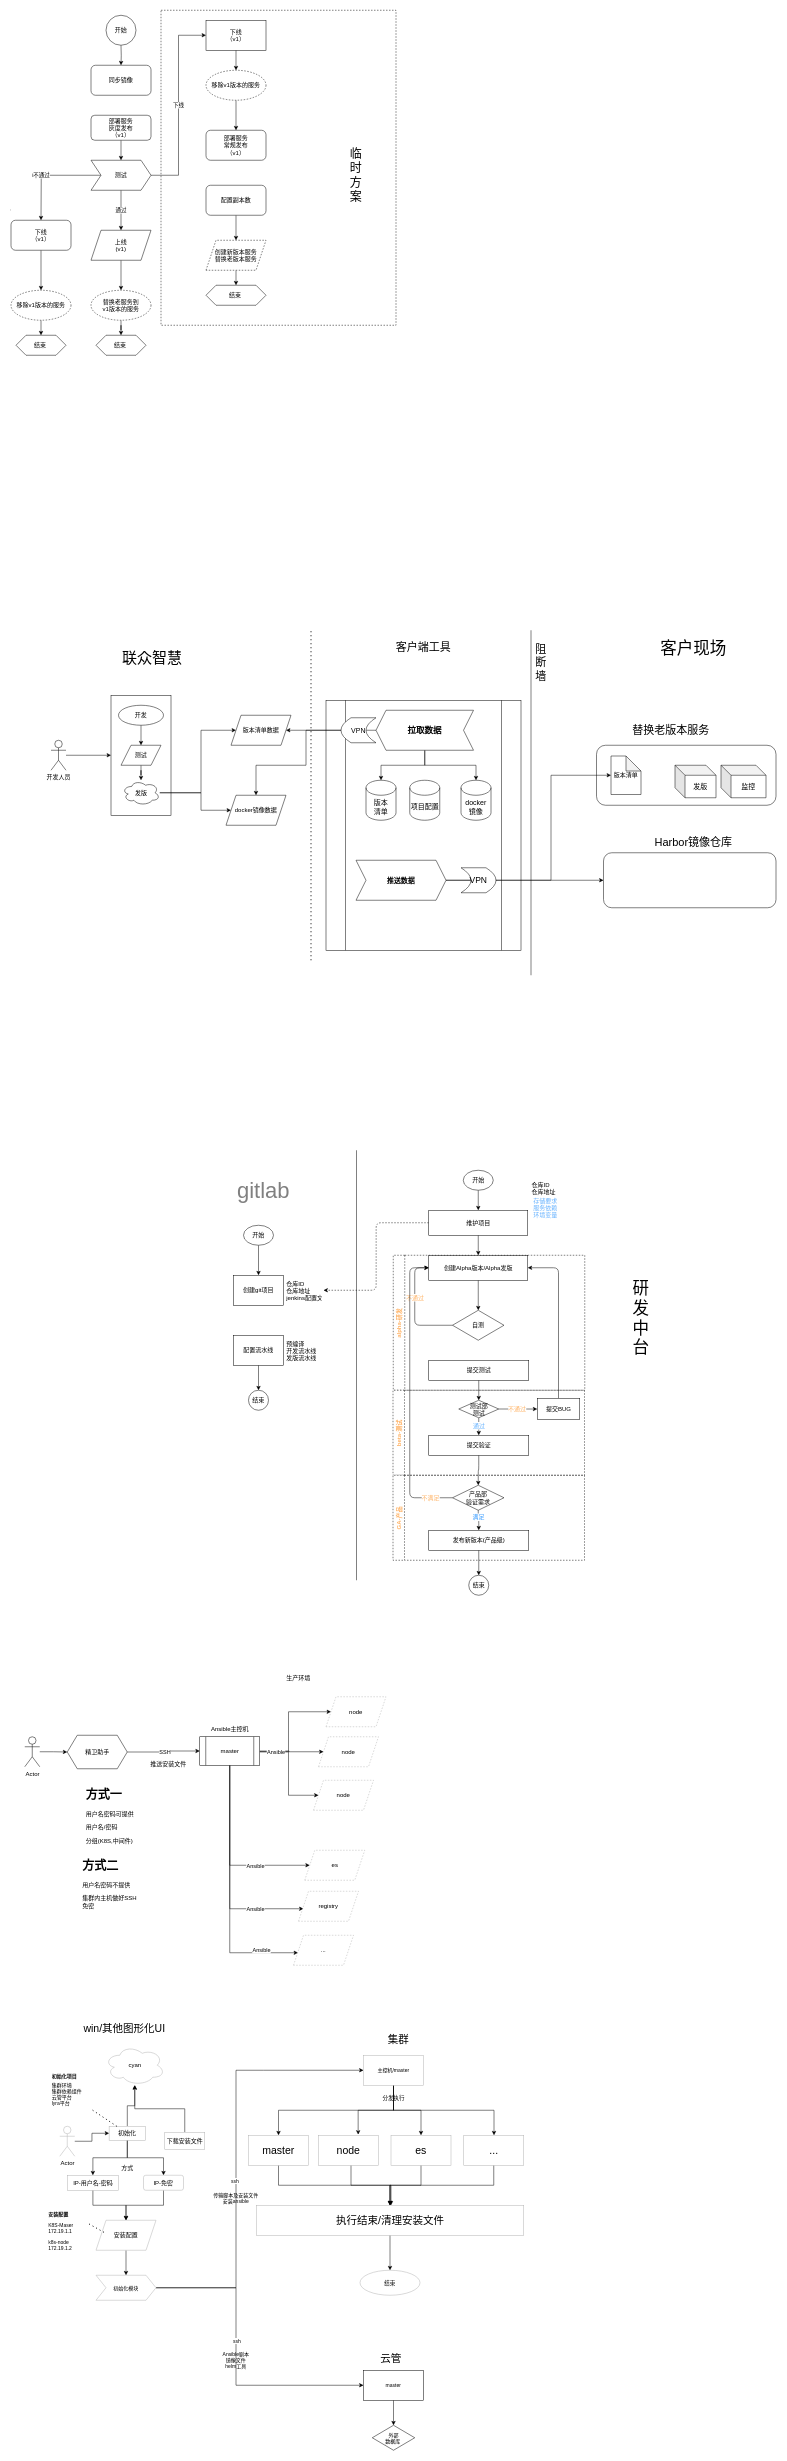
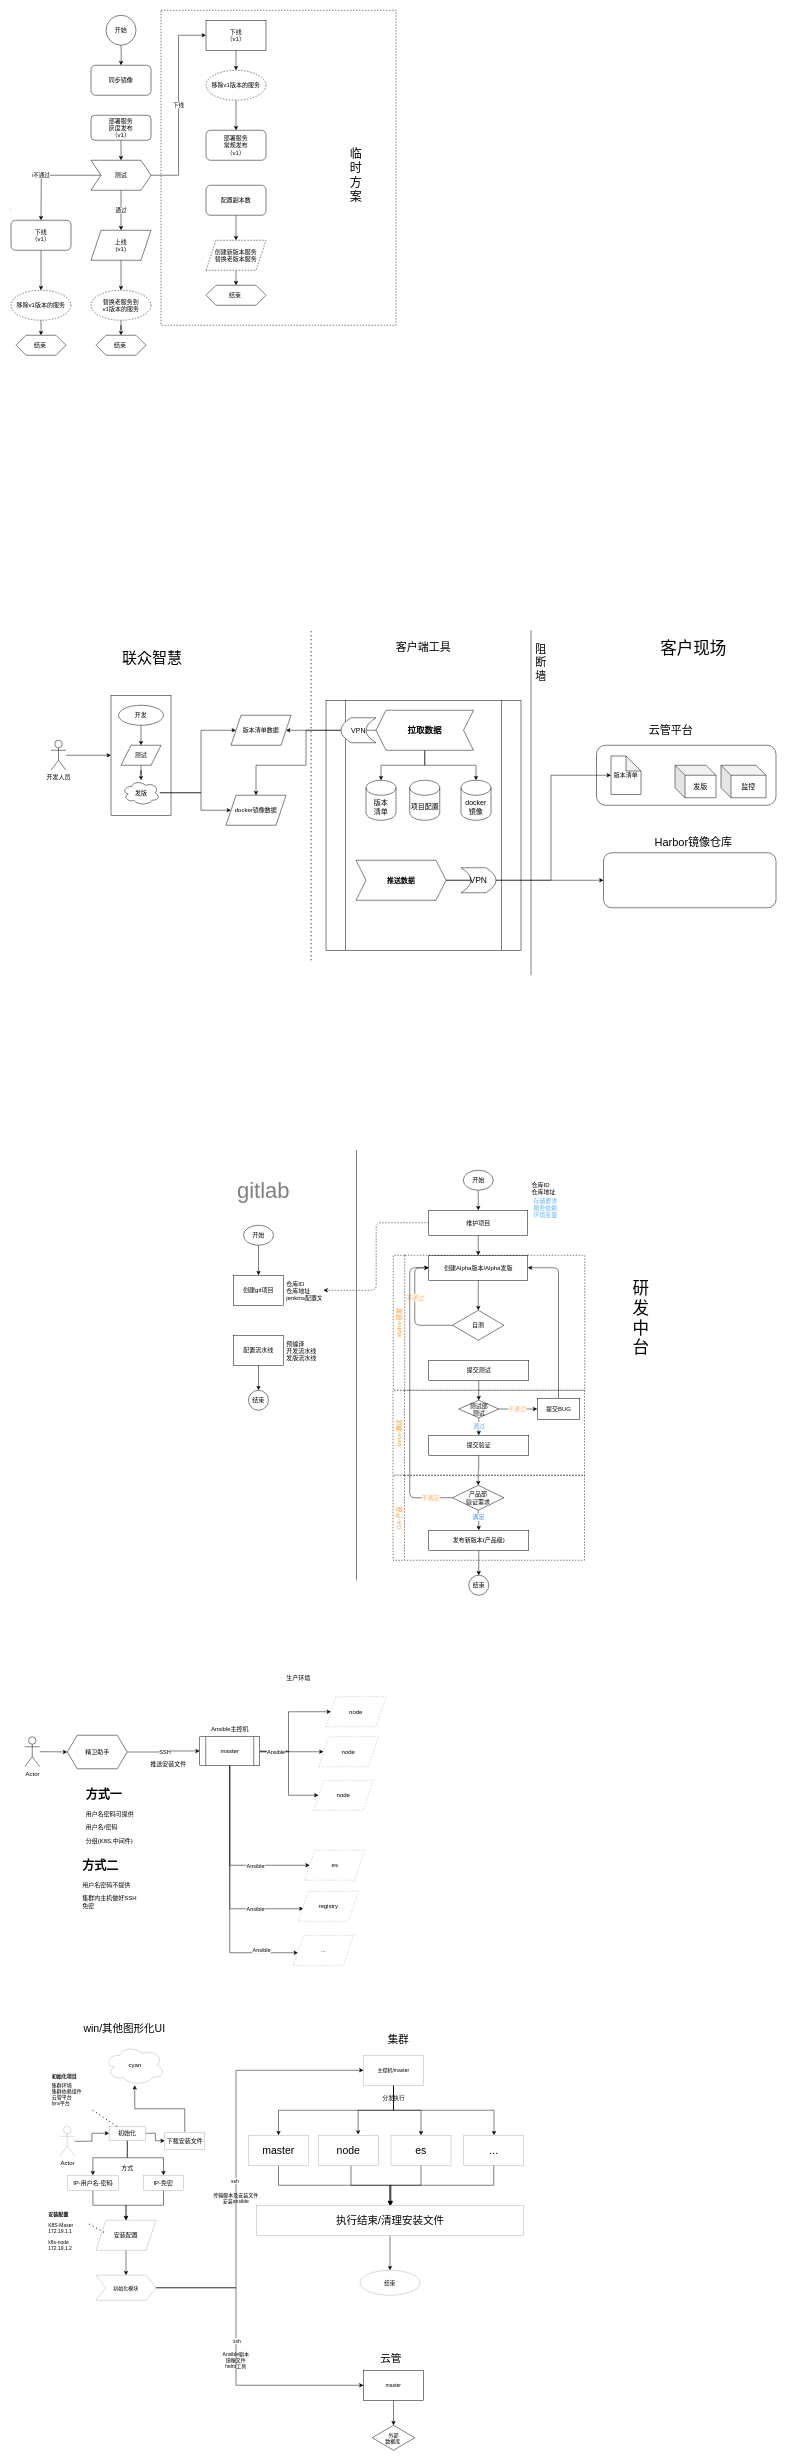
(671, 730) -> (671, 730)
(127, 2114) -> (160, 2141)
(163, 2183) -> (163, 2183)
